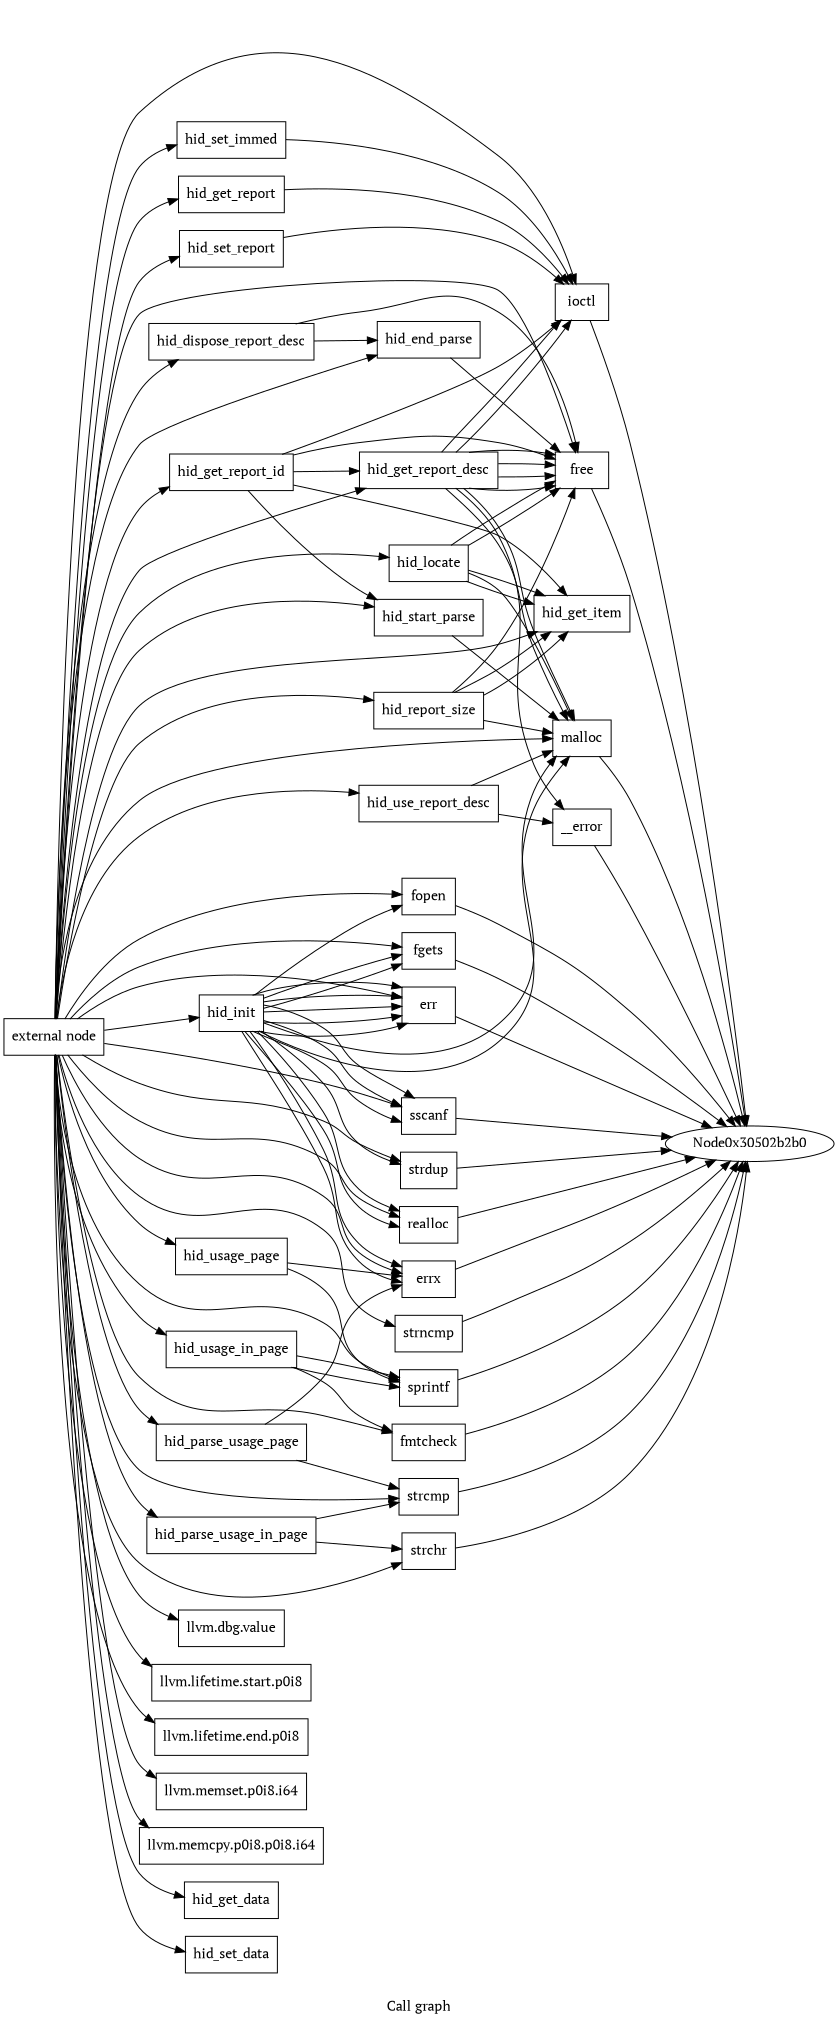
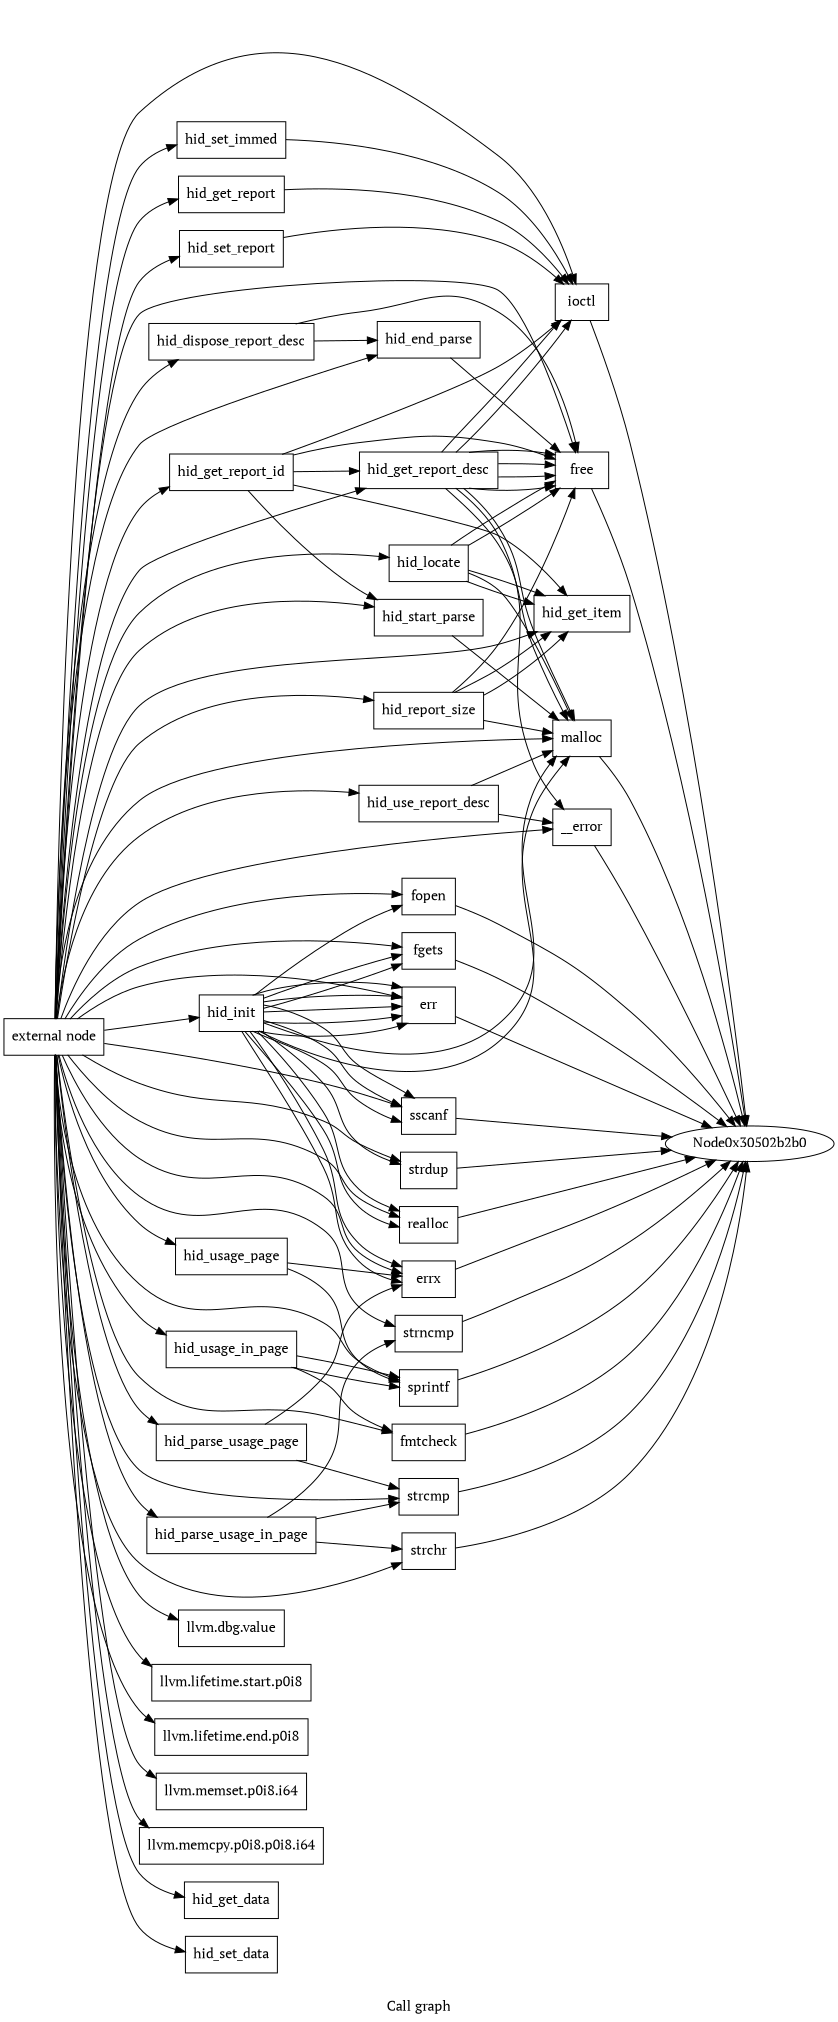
none -> (268, 863)
none -> (337, 1436)
